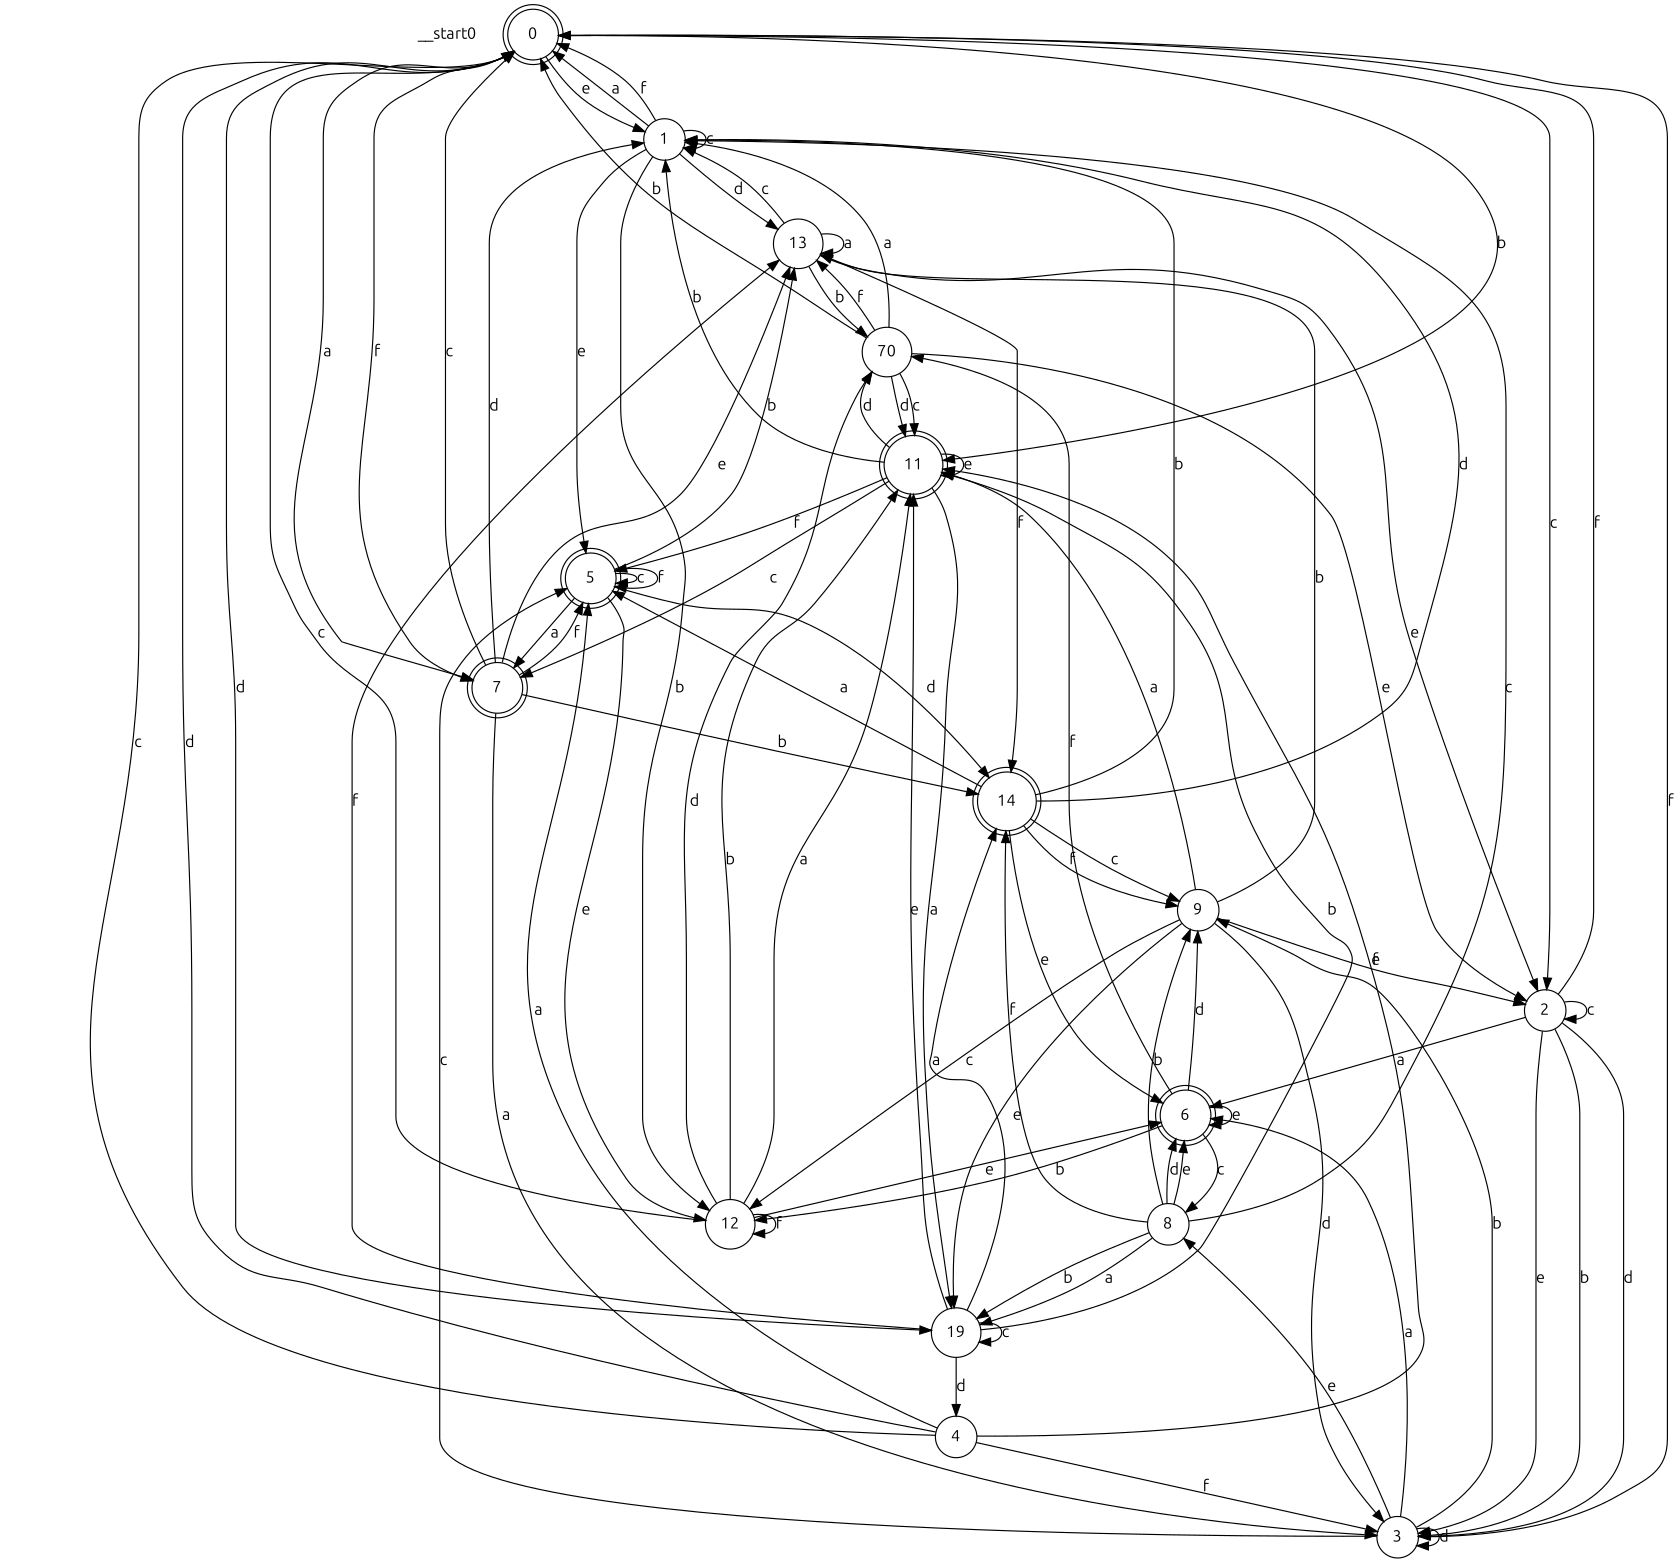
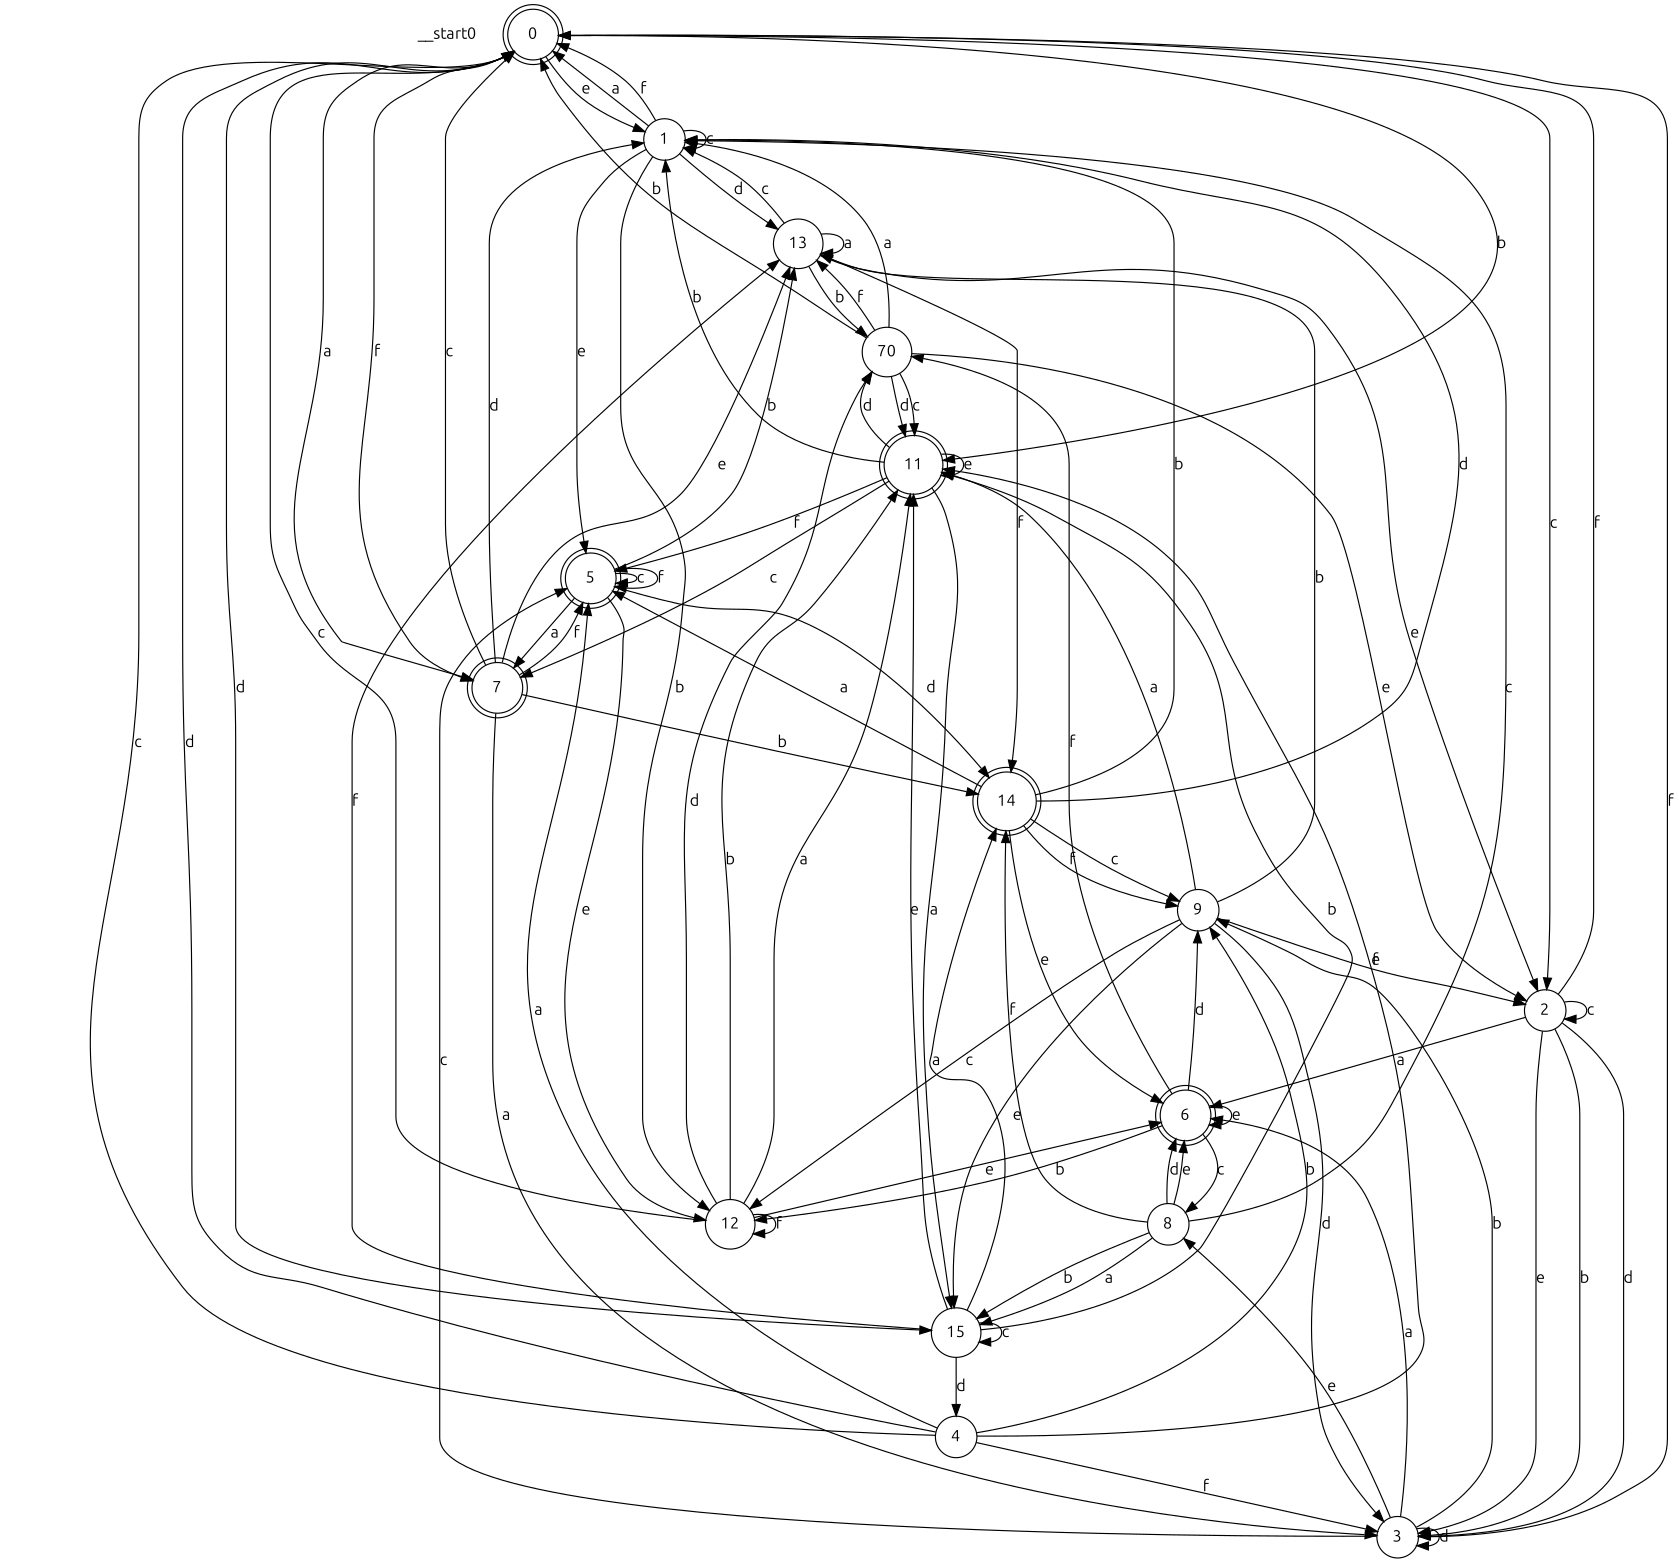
(1151, 1077) -> (1282, 1269)
(956, 1333) -> (956, 1333)
